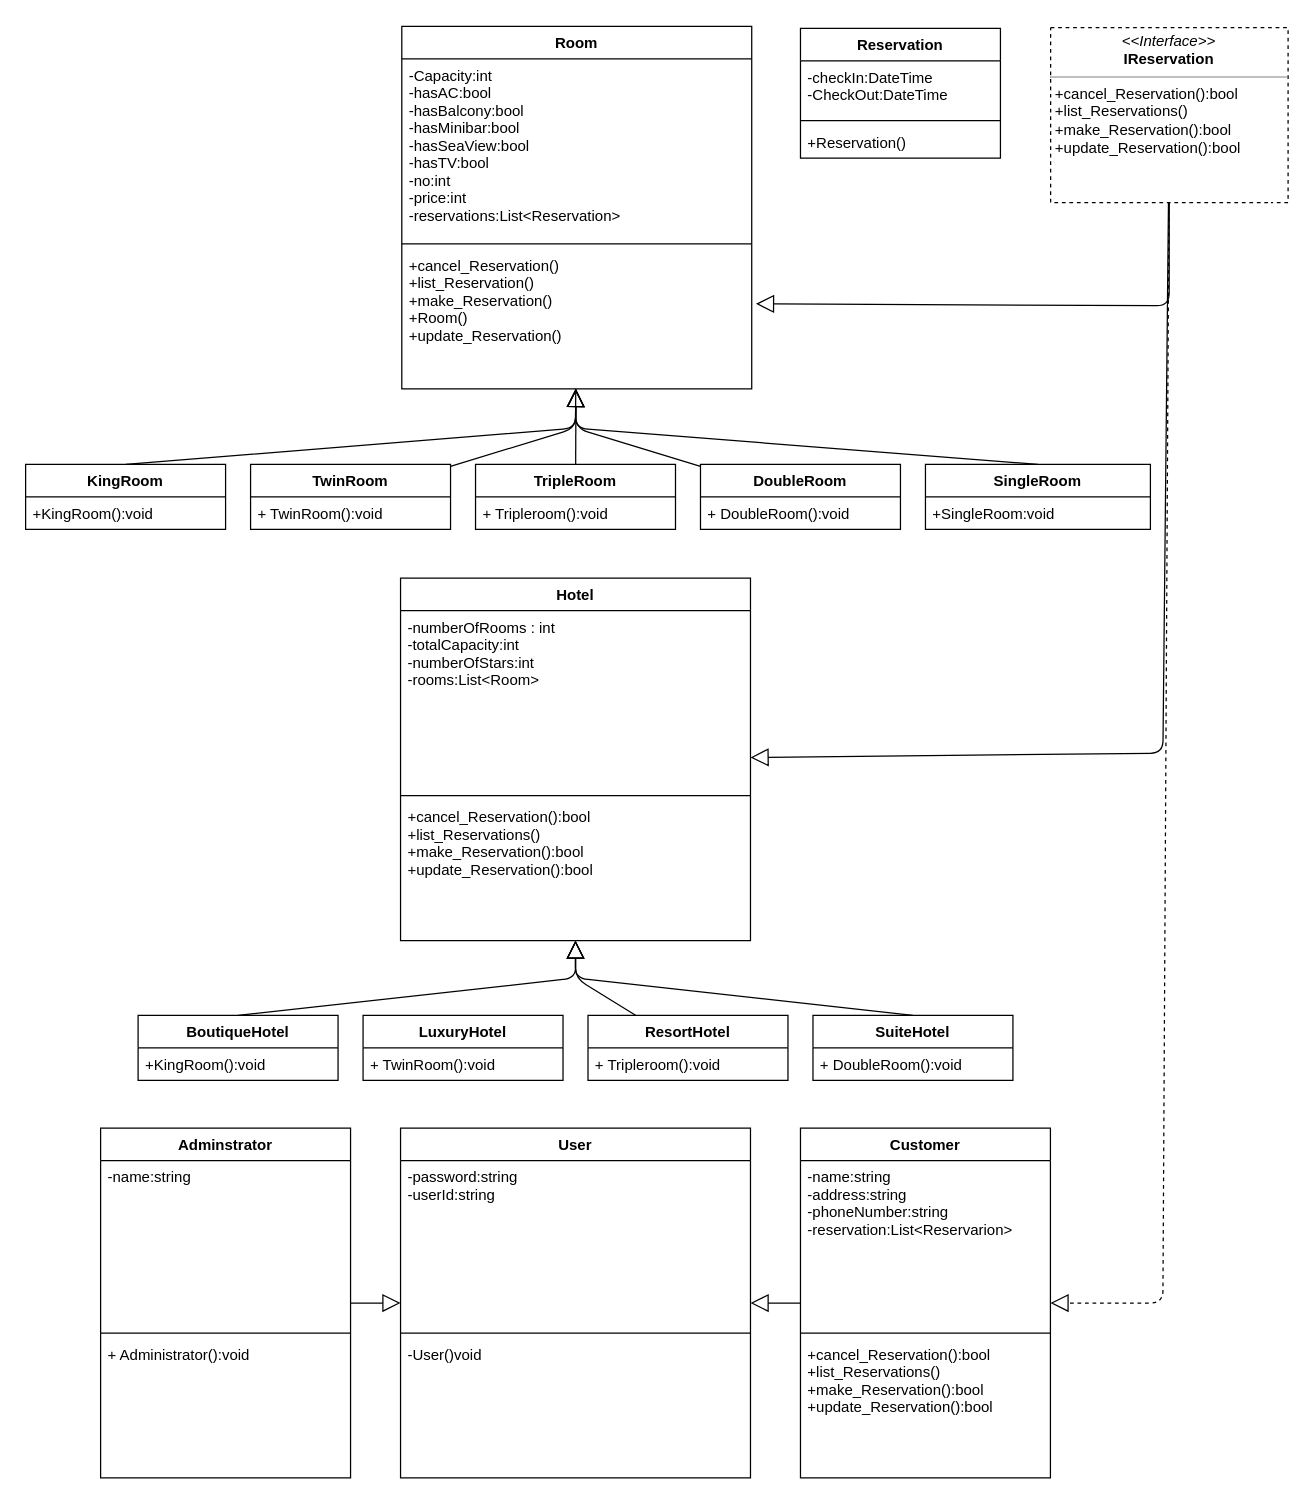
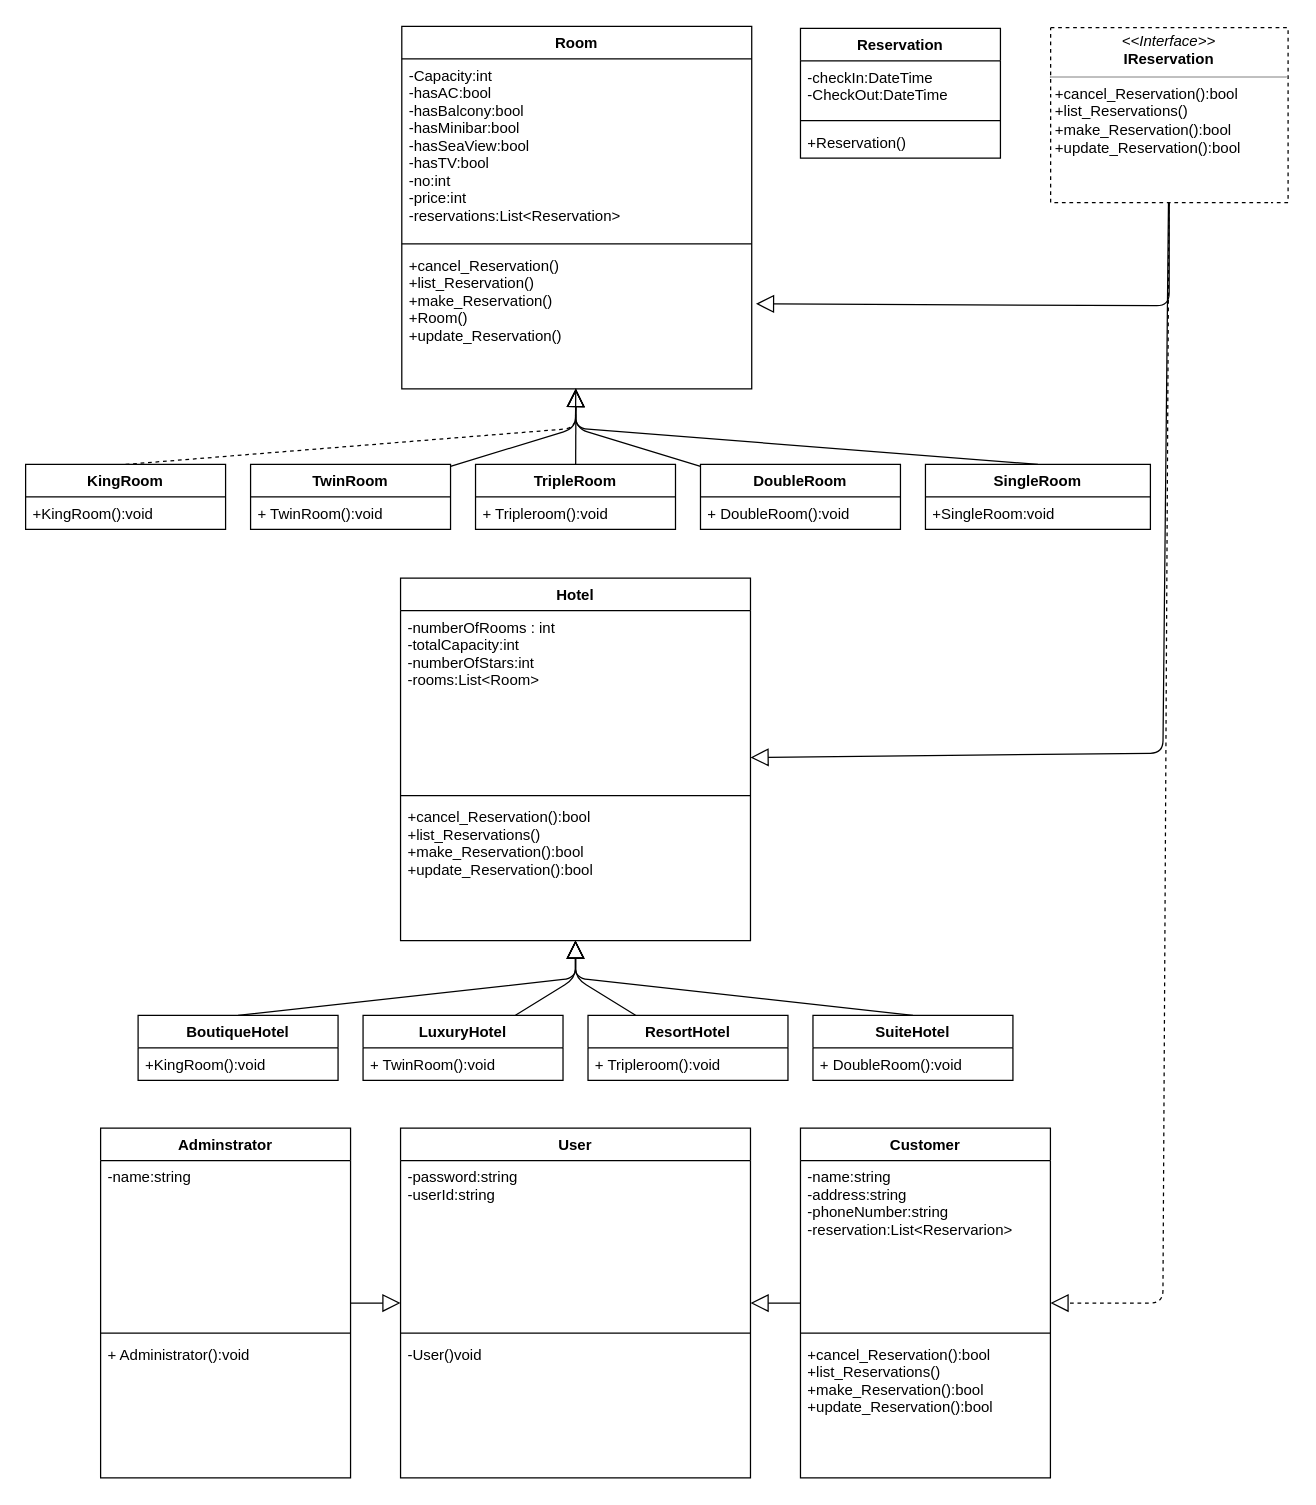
(345, 447) -> (345, 447)
none -> (545, 997)
